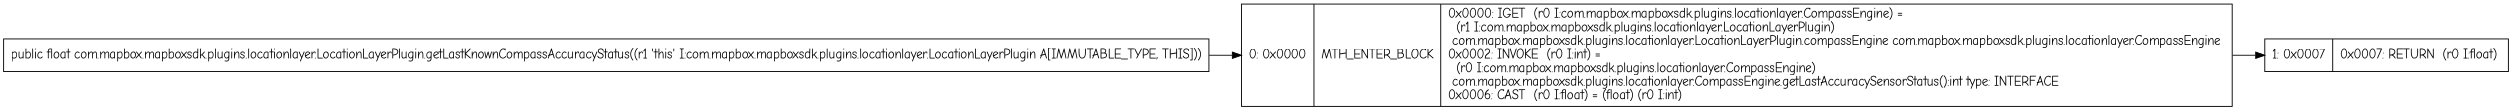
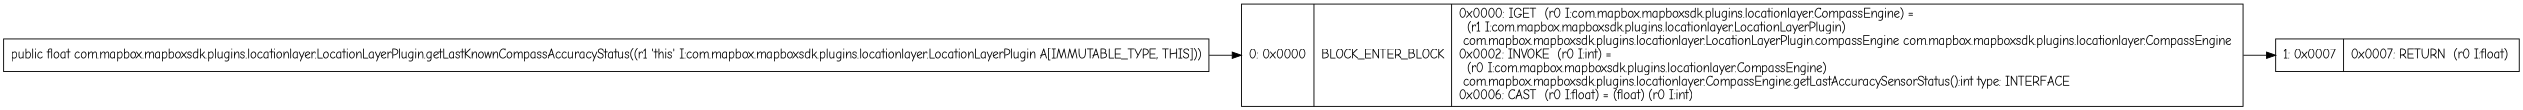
(1377, 55) -> (1383, 55)
